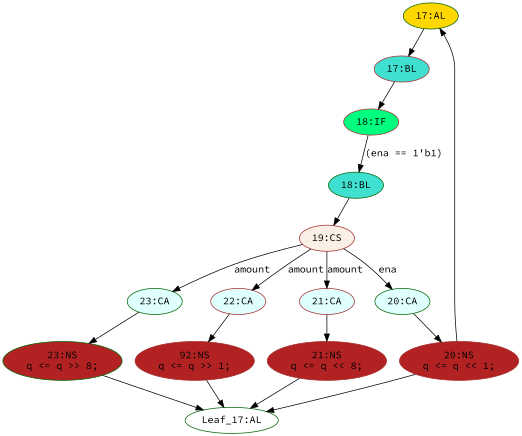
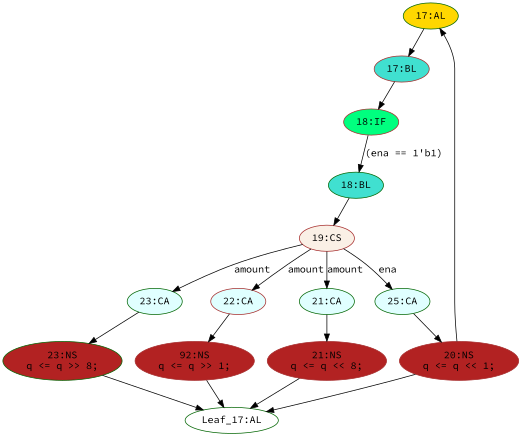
(327, 301) -> (327, 301)
(402, 301) -> (402, 301)
